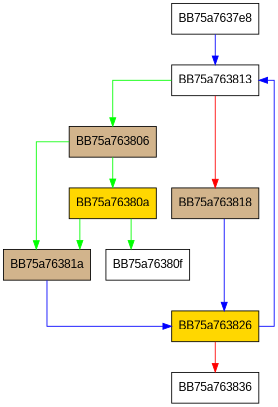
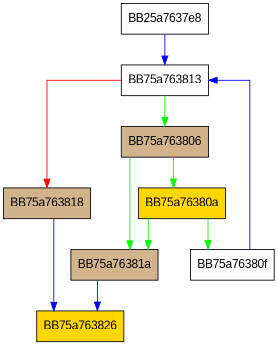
(215, 19) -> (165, 19)
(274, 208) -> (250, 148)
(215, 388) -> none
